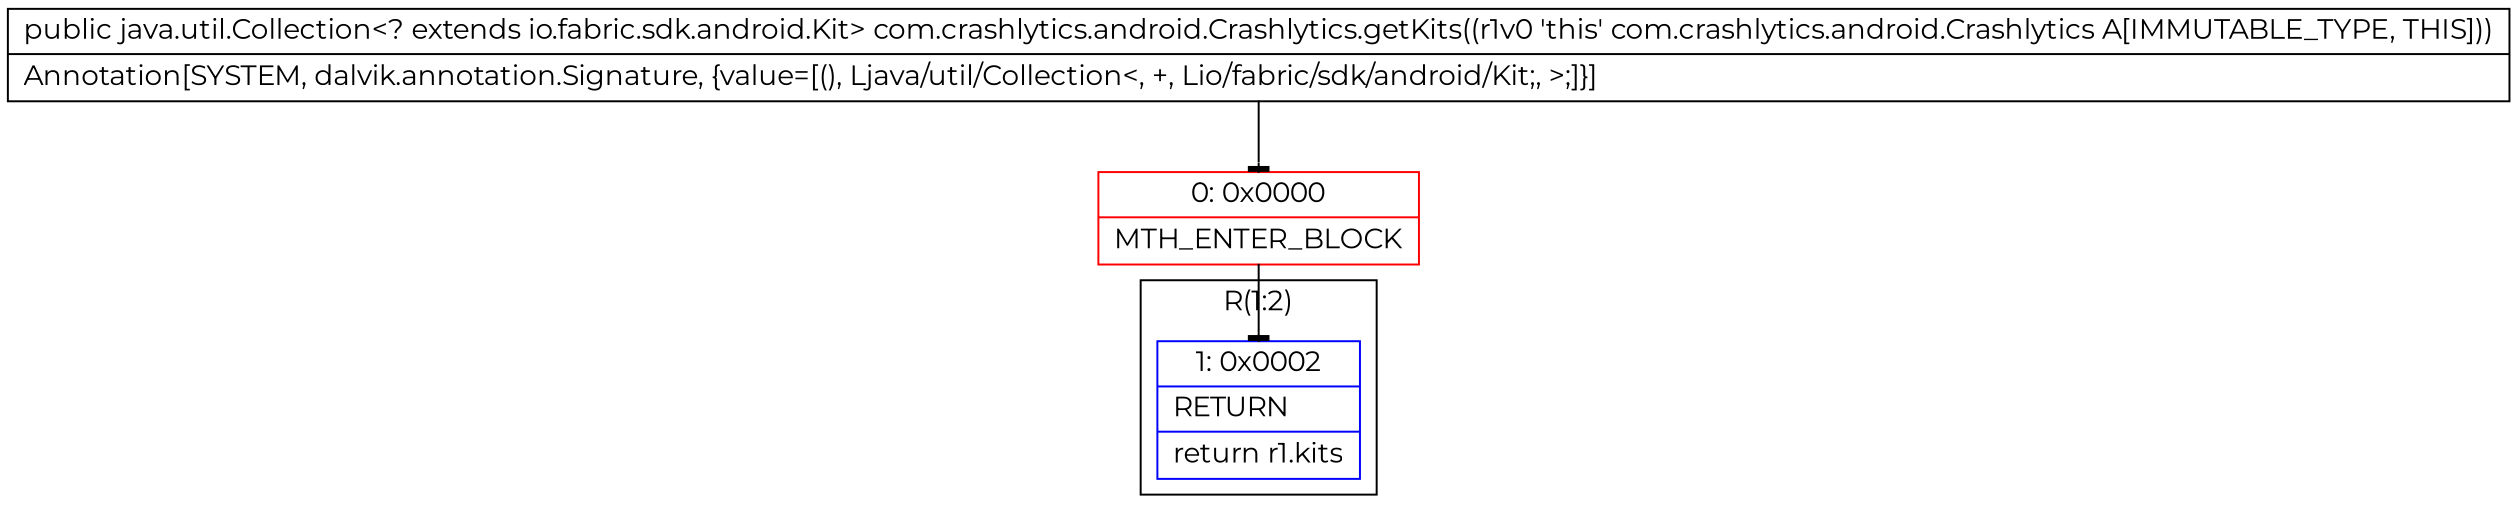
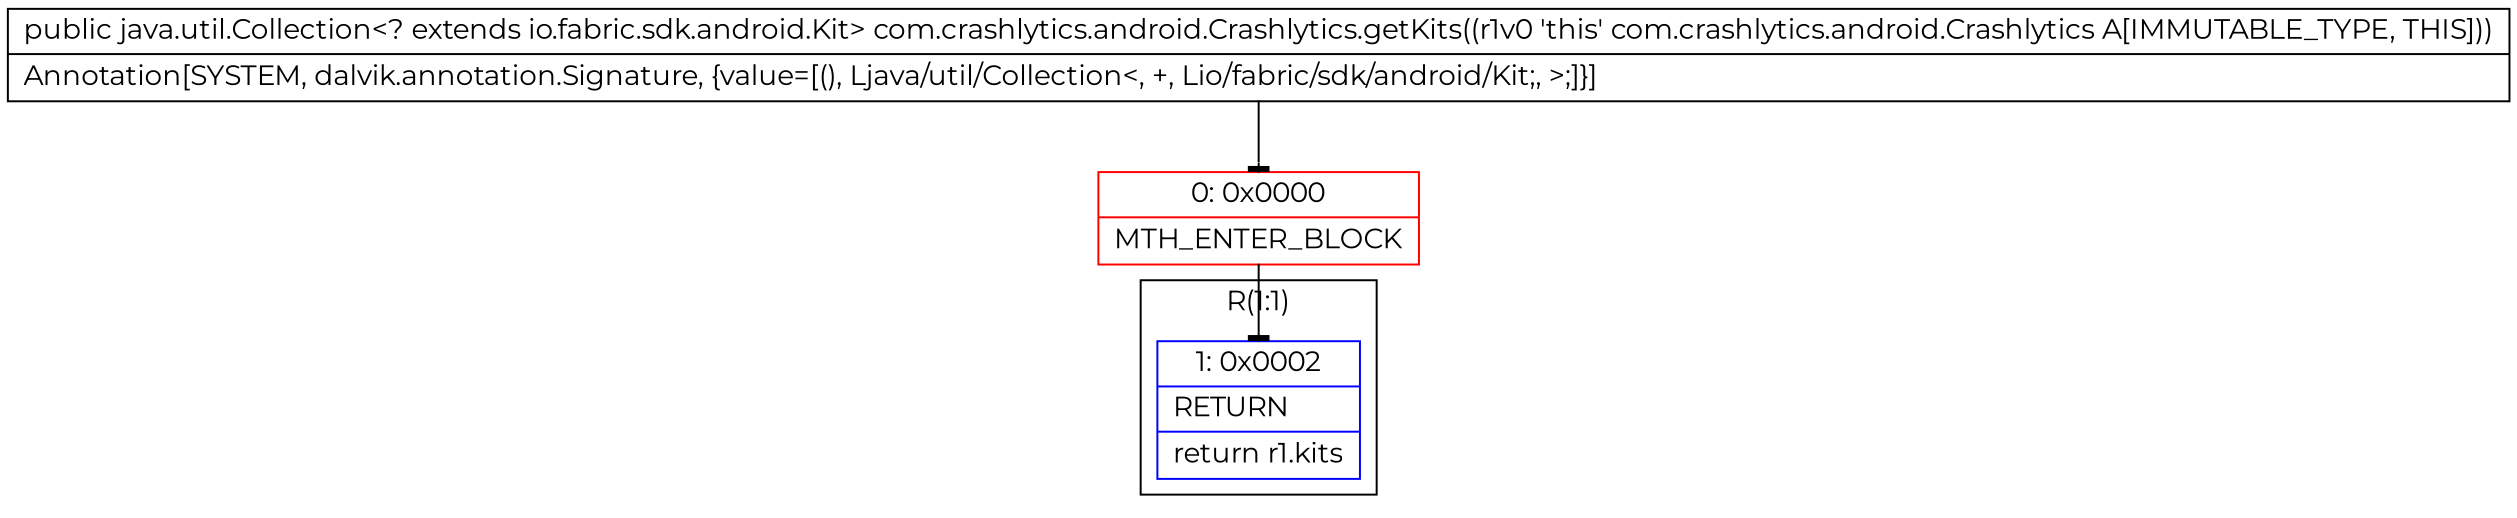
(1259, 303) -> (1259, 303)
